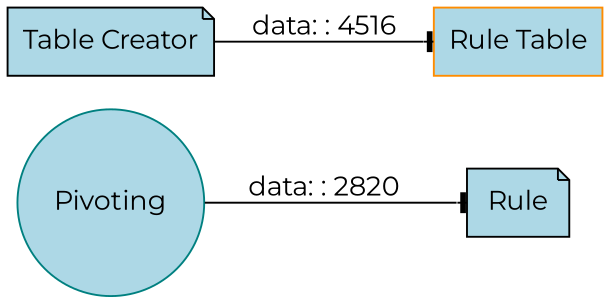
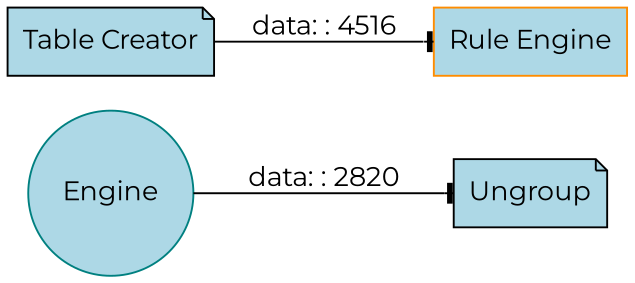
(518, 42) -> (530, 42)
(111, 203) -> (111, 193)
(518, 203) -> (530, 193)
